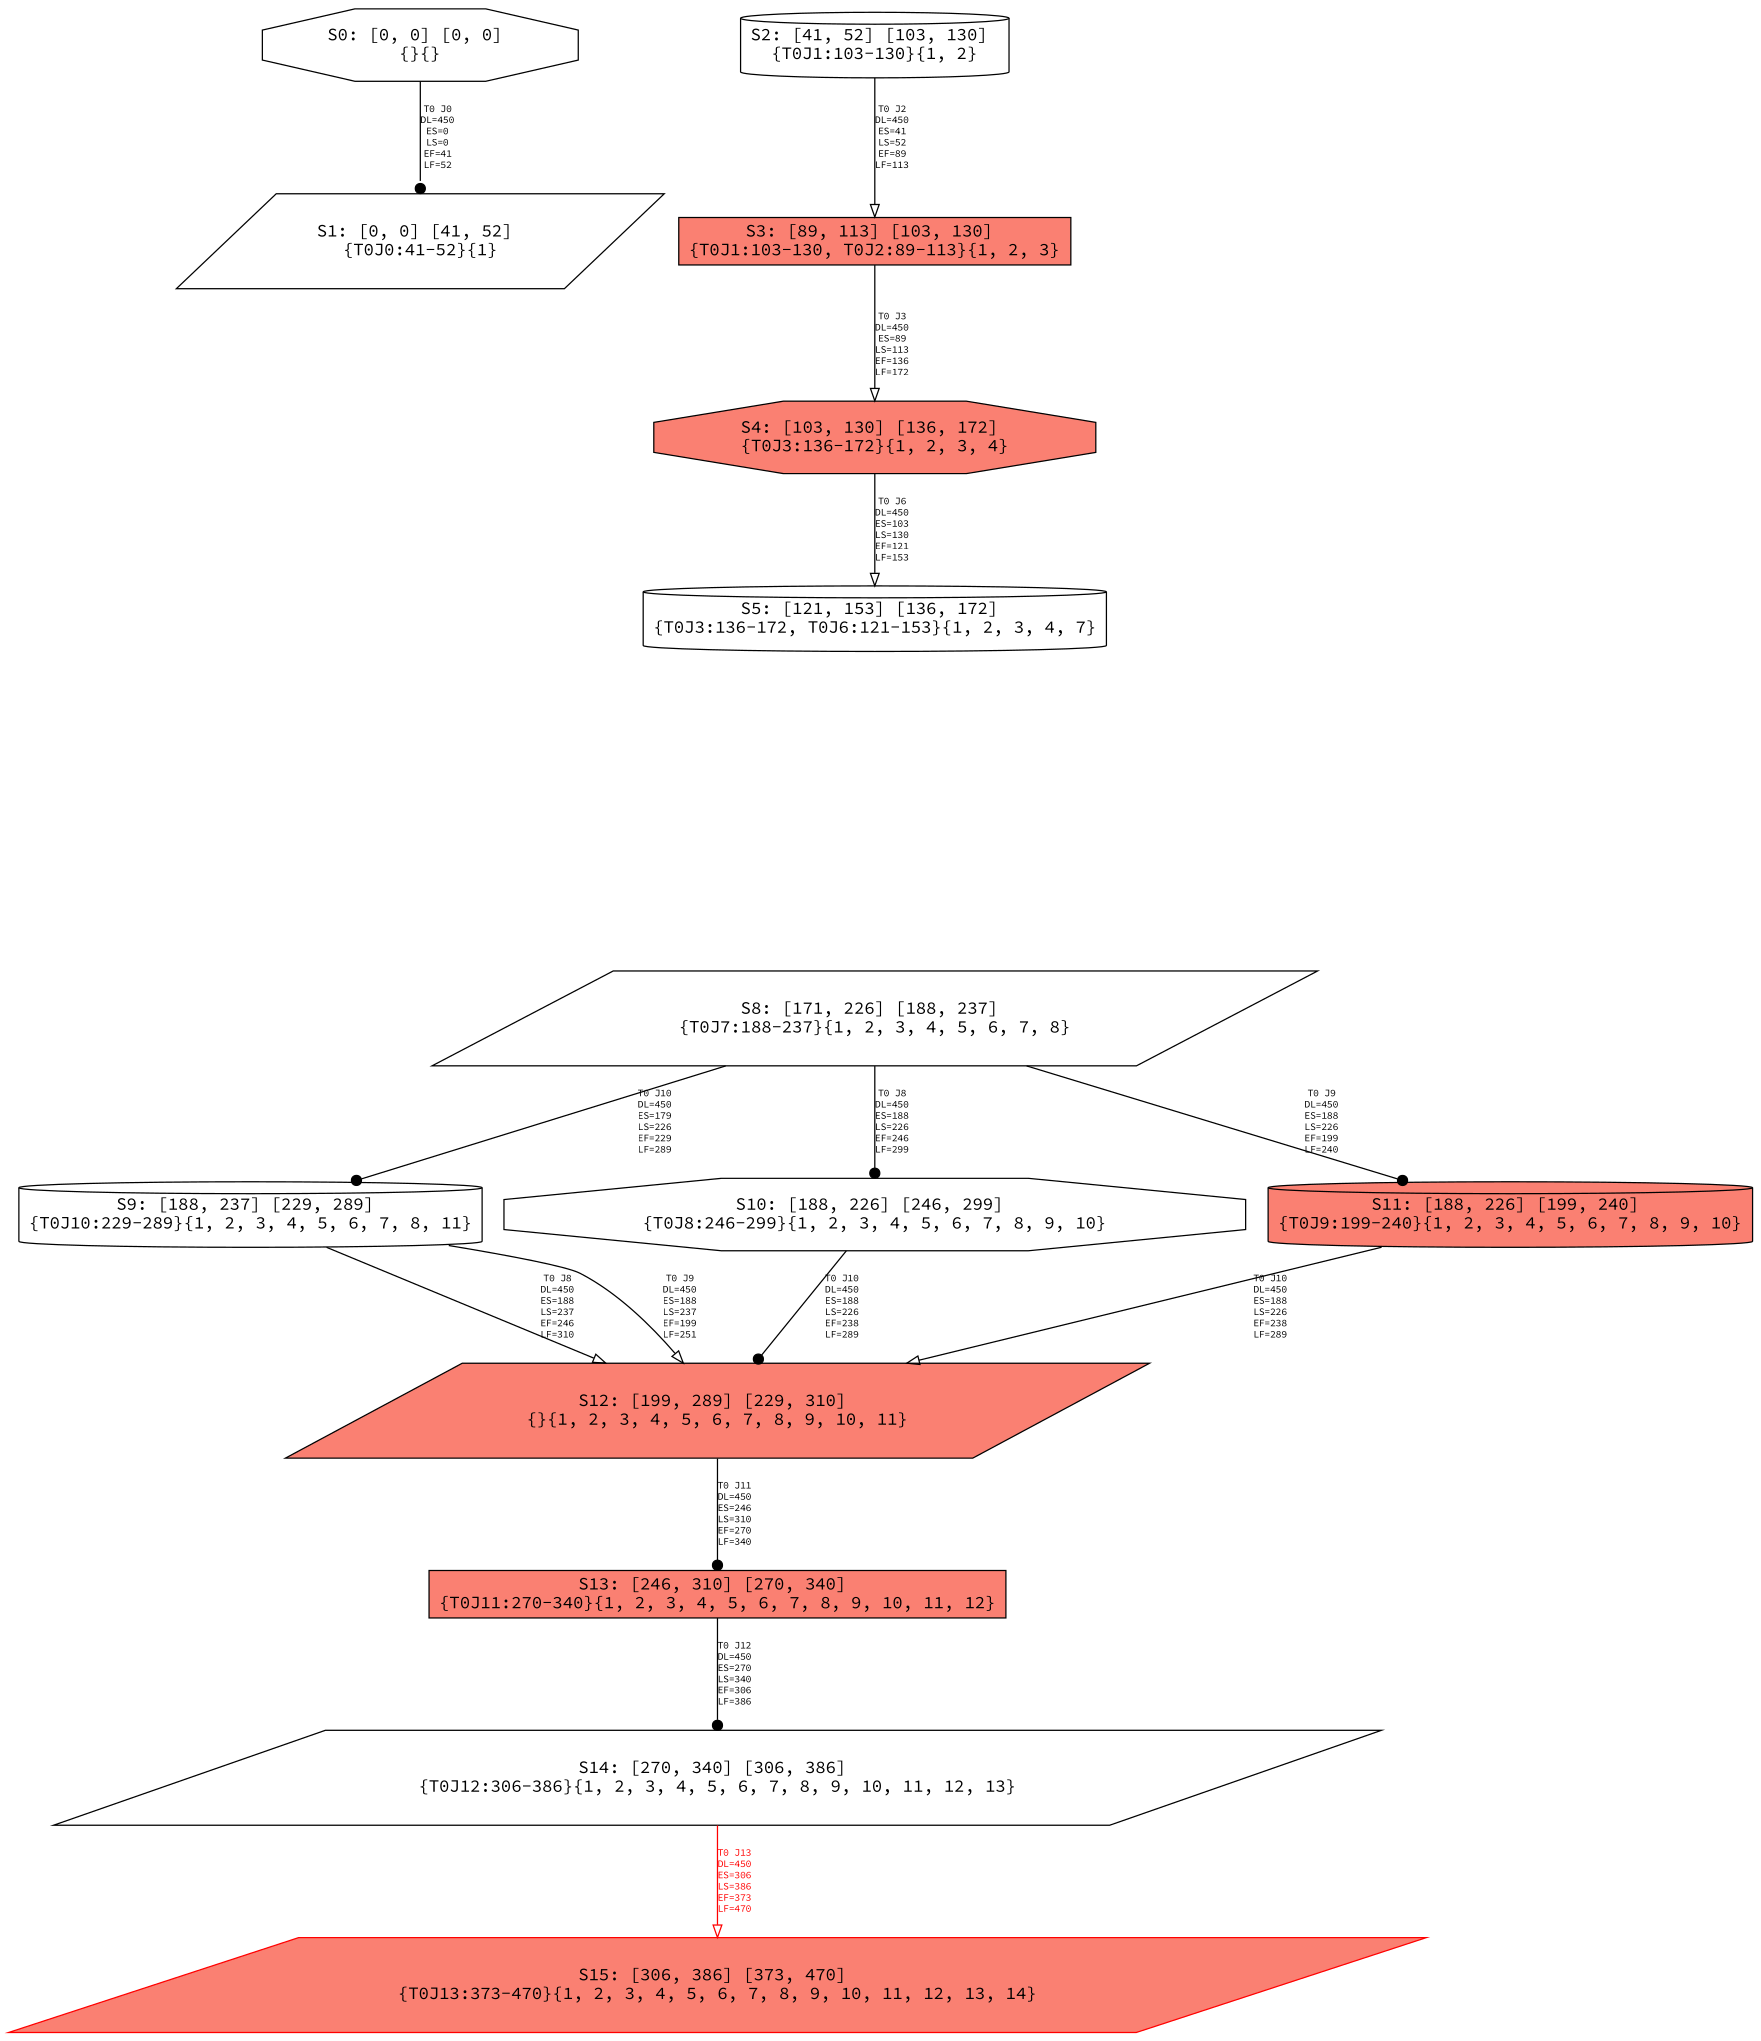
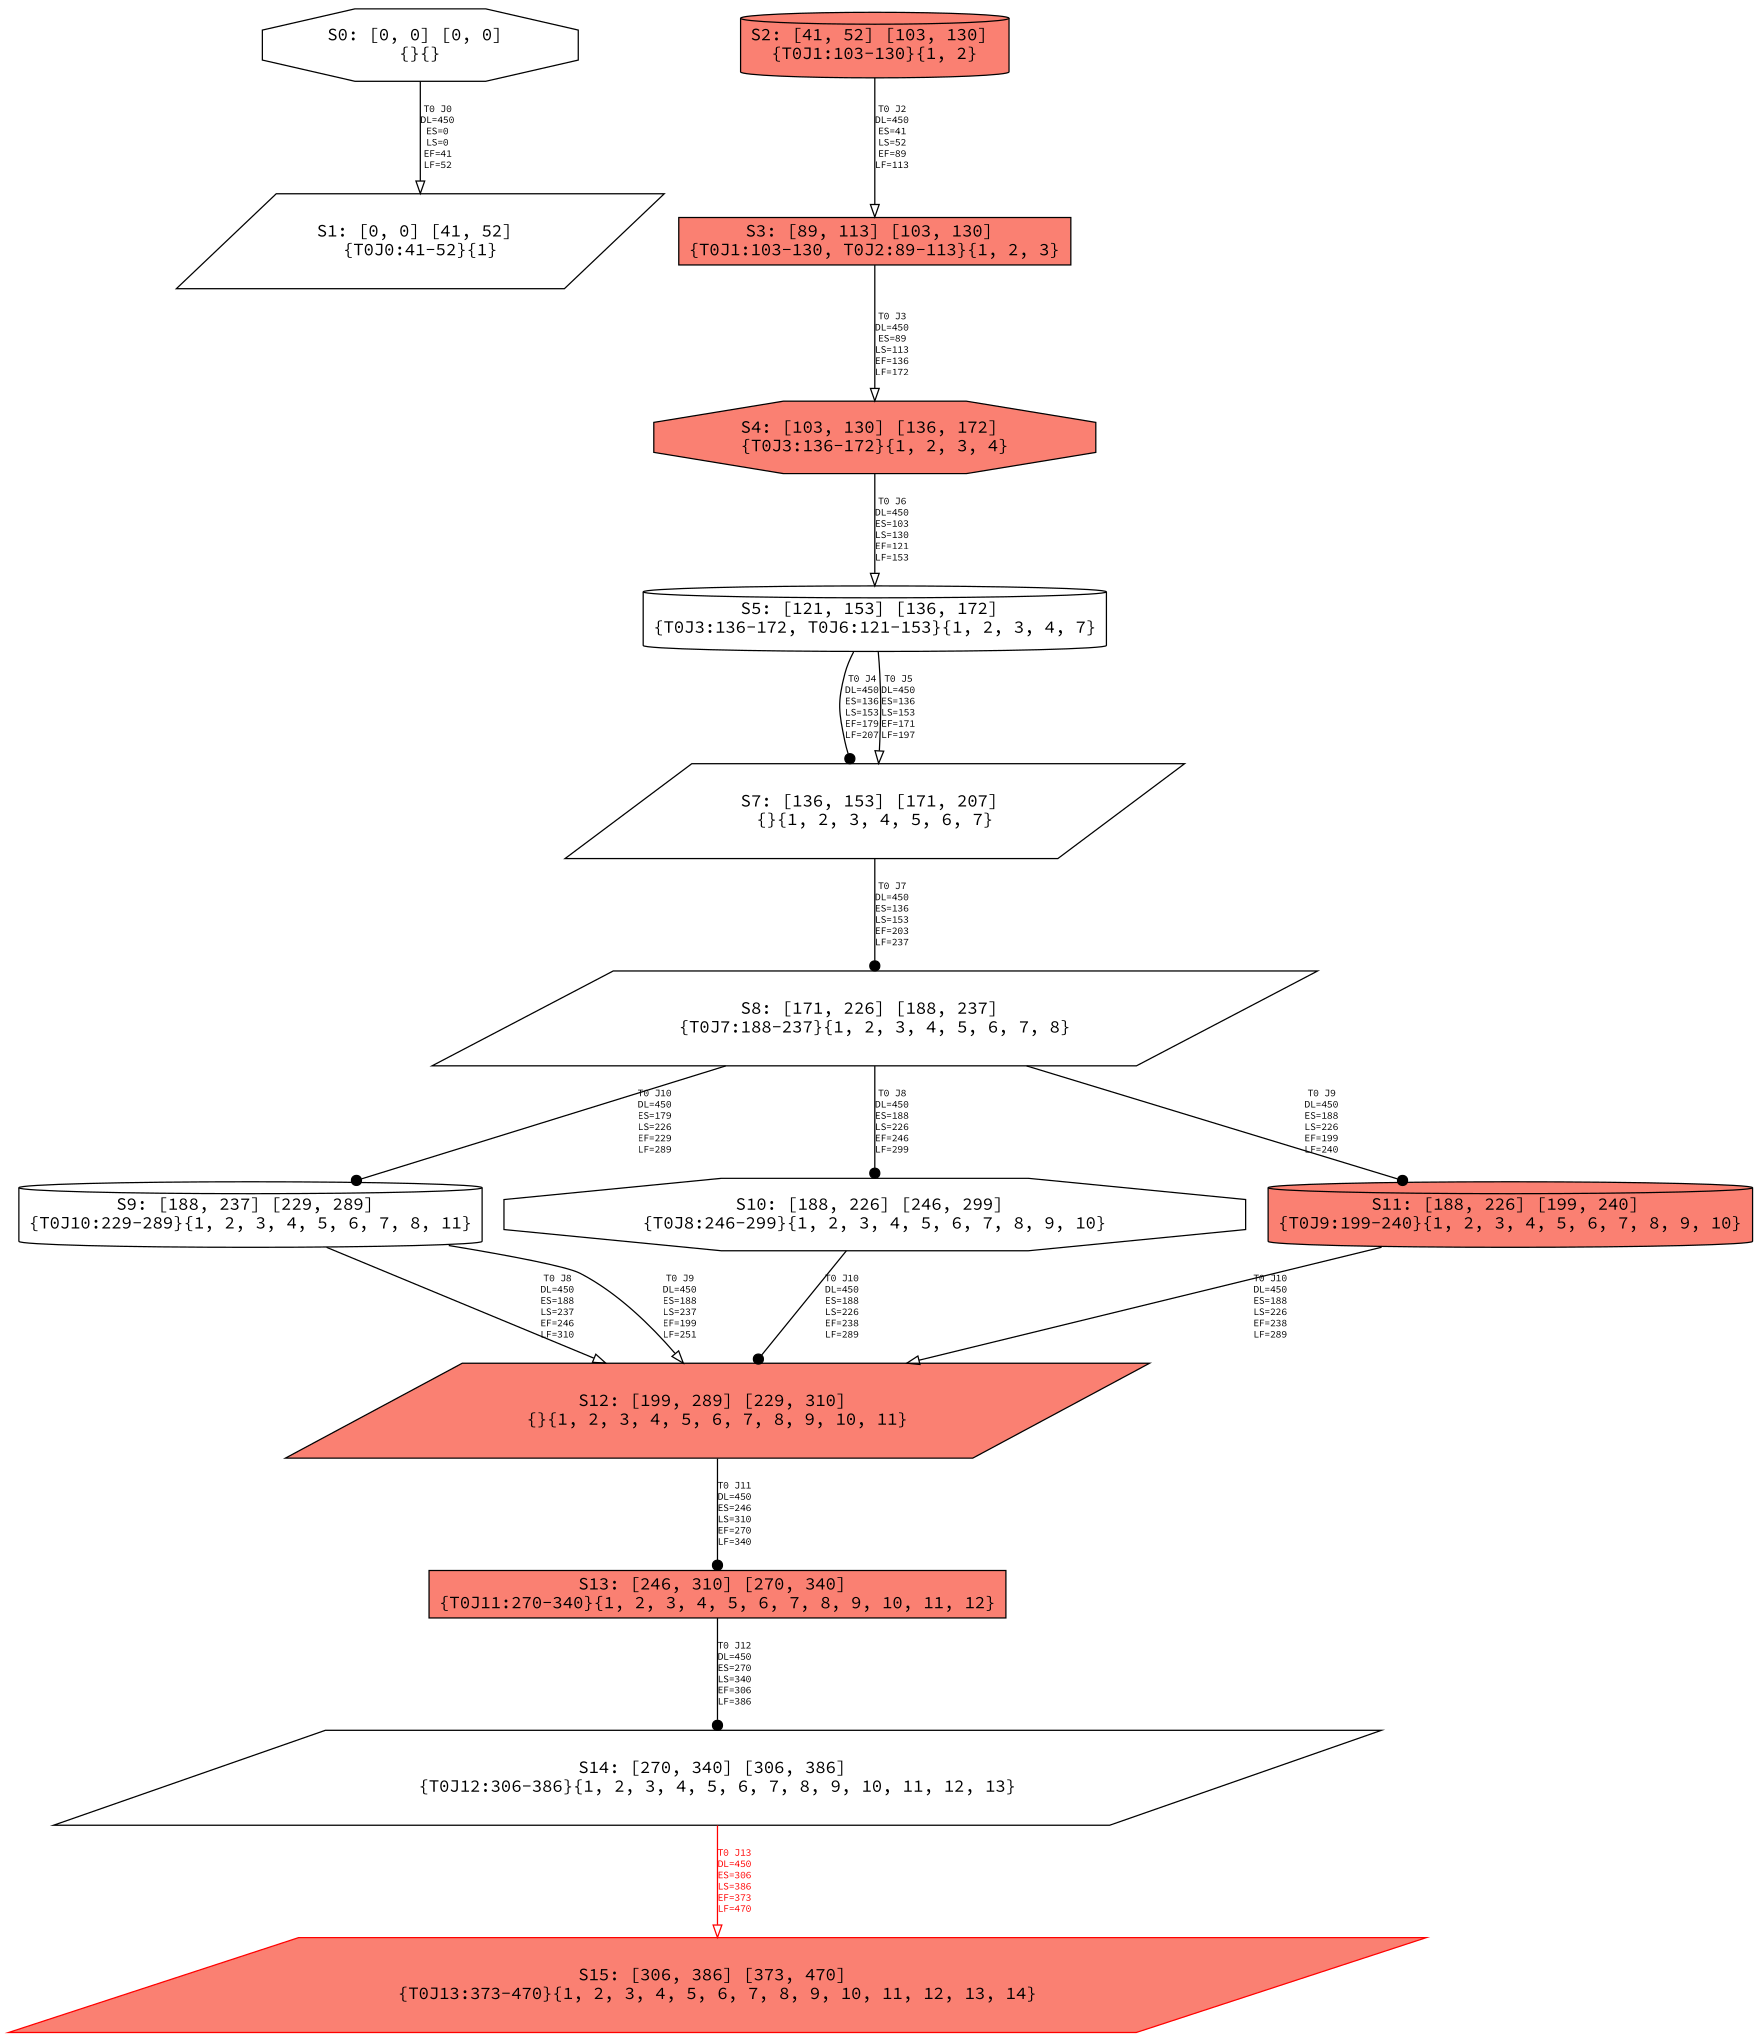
(875, 45) -> (875, 45)
(420, 131) -> (420, 131)
none -> (875, 811)
